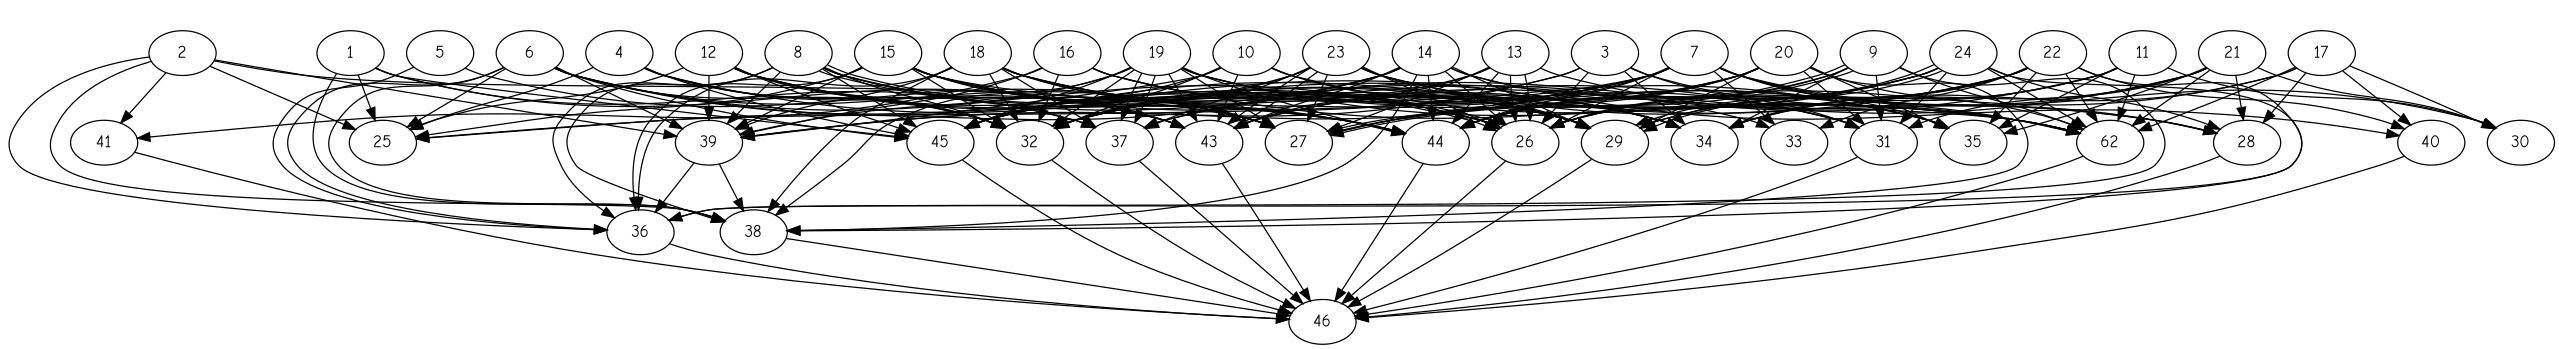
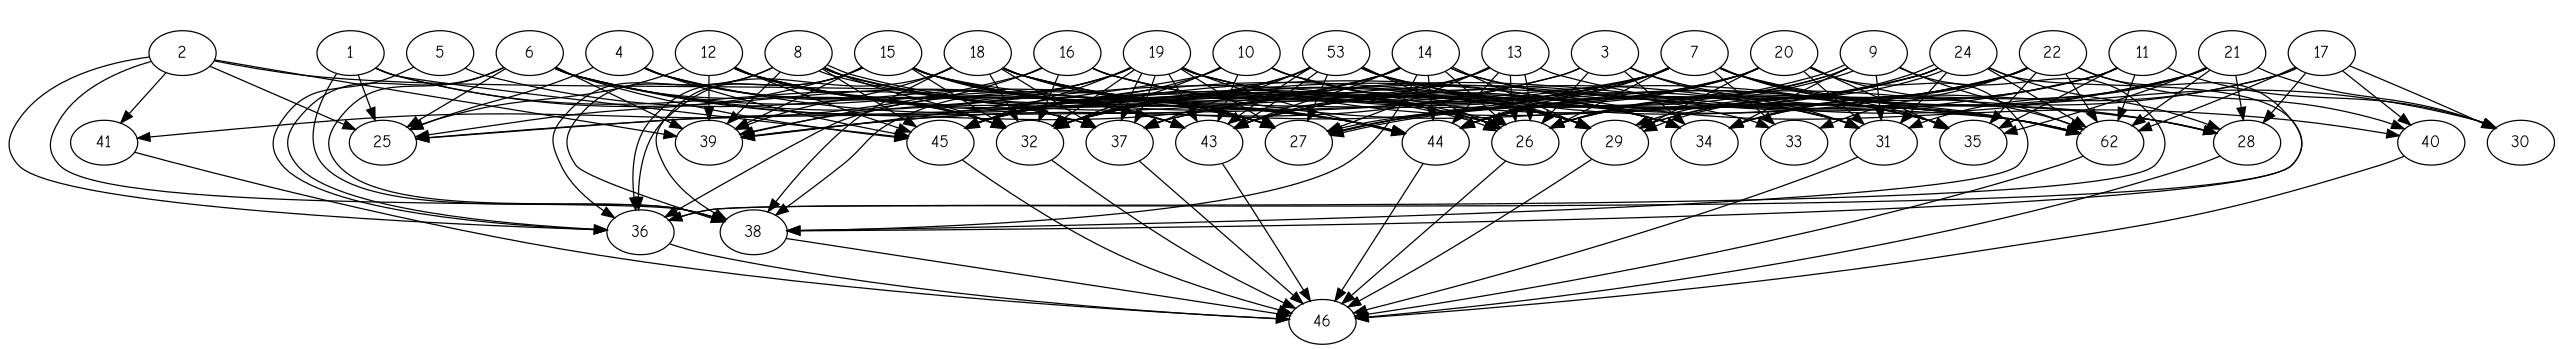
(1336, 53) -> (1336, 53)
(728, 182) -> (657, 146)
(679, 183) -> (803, 140)
